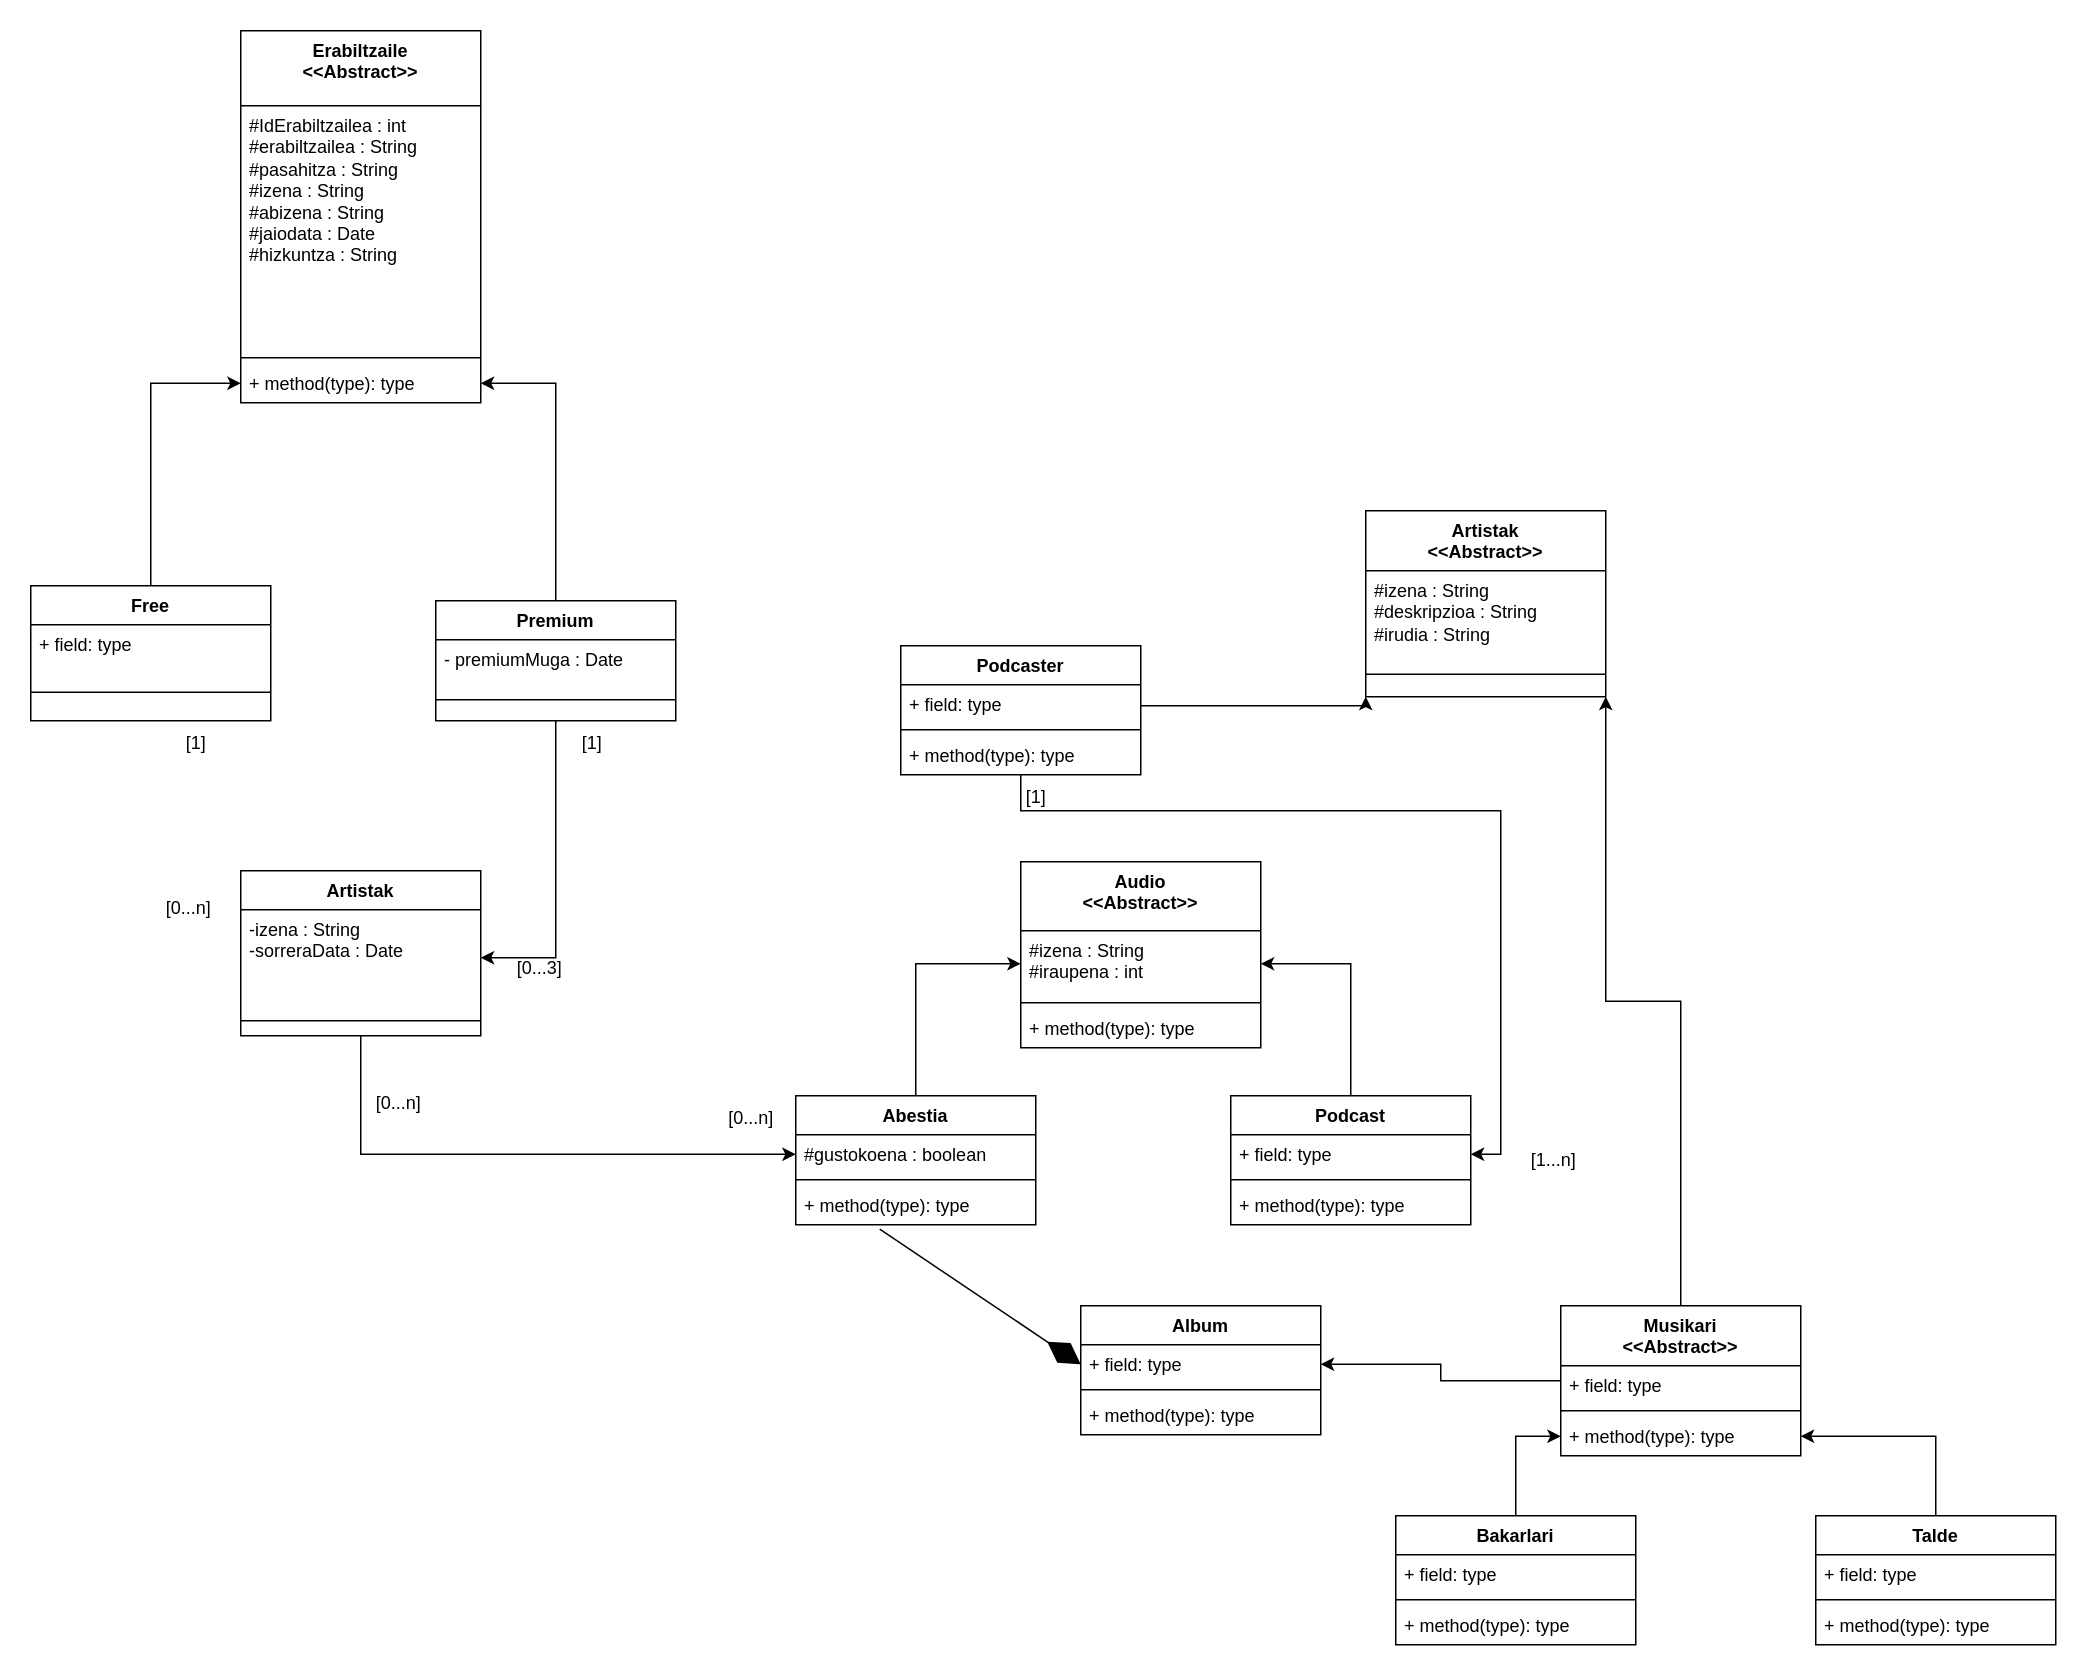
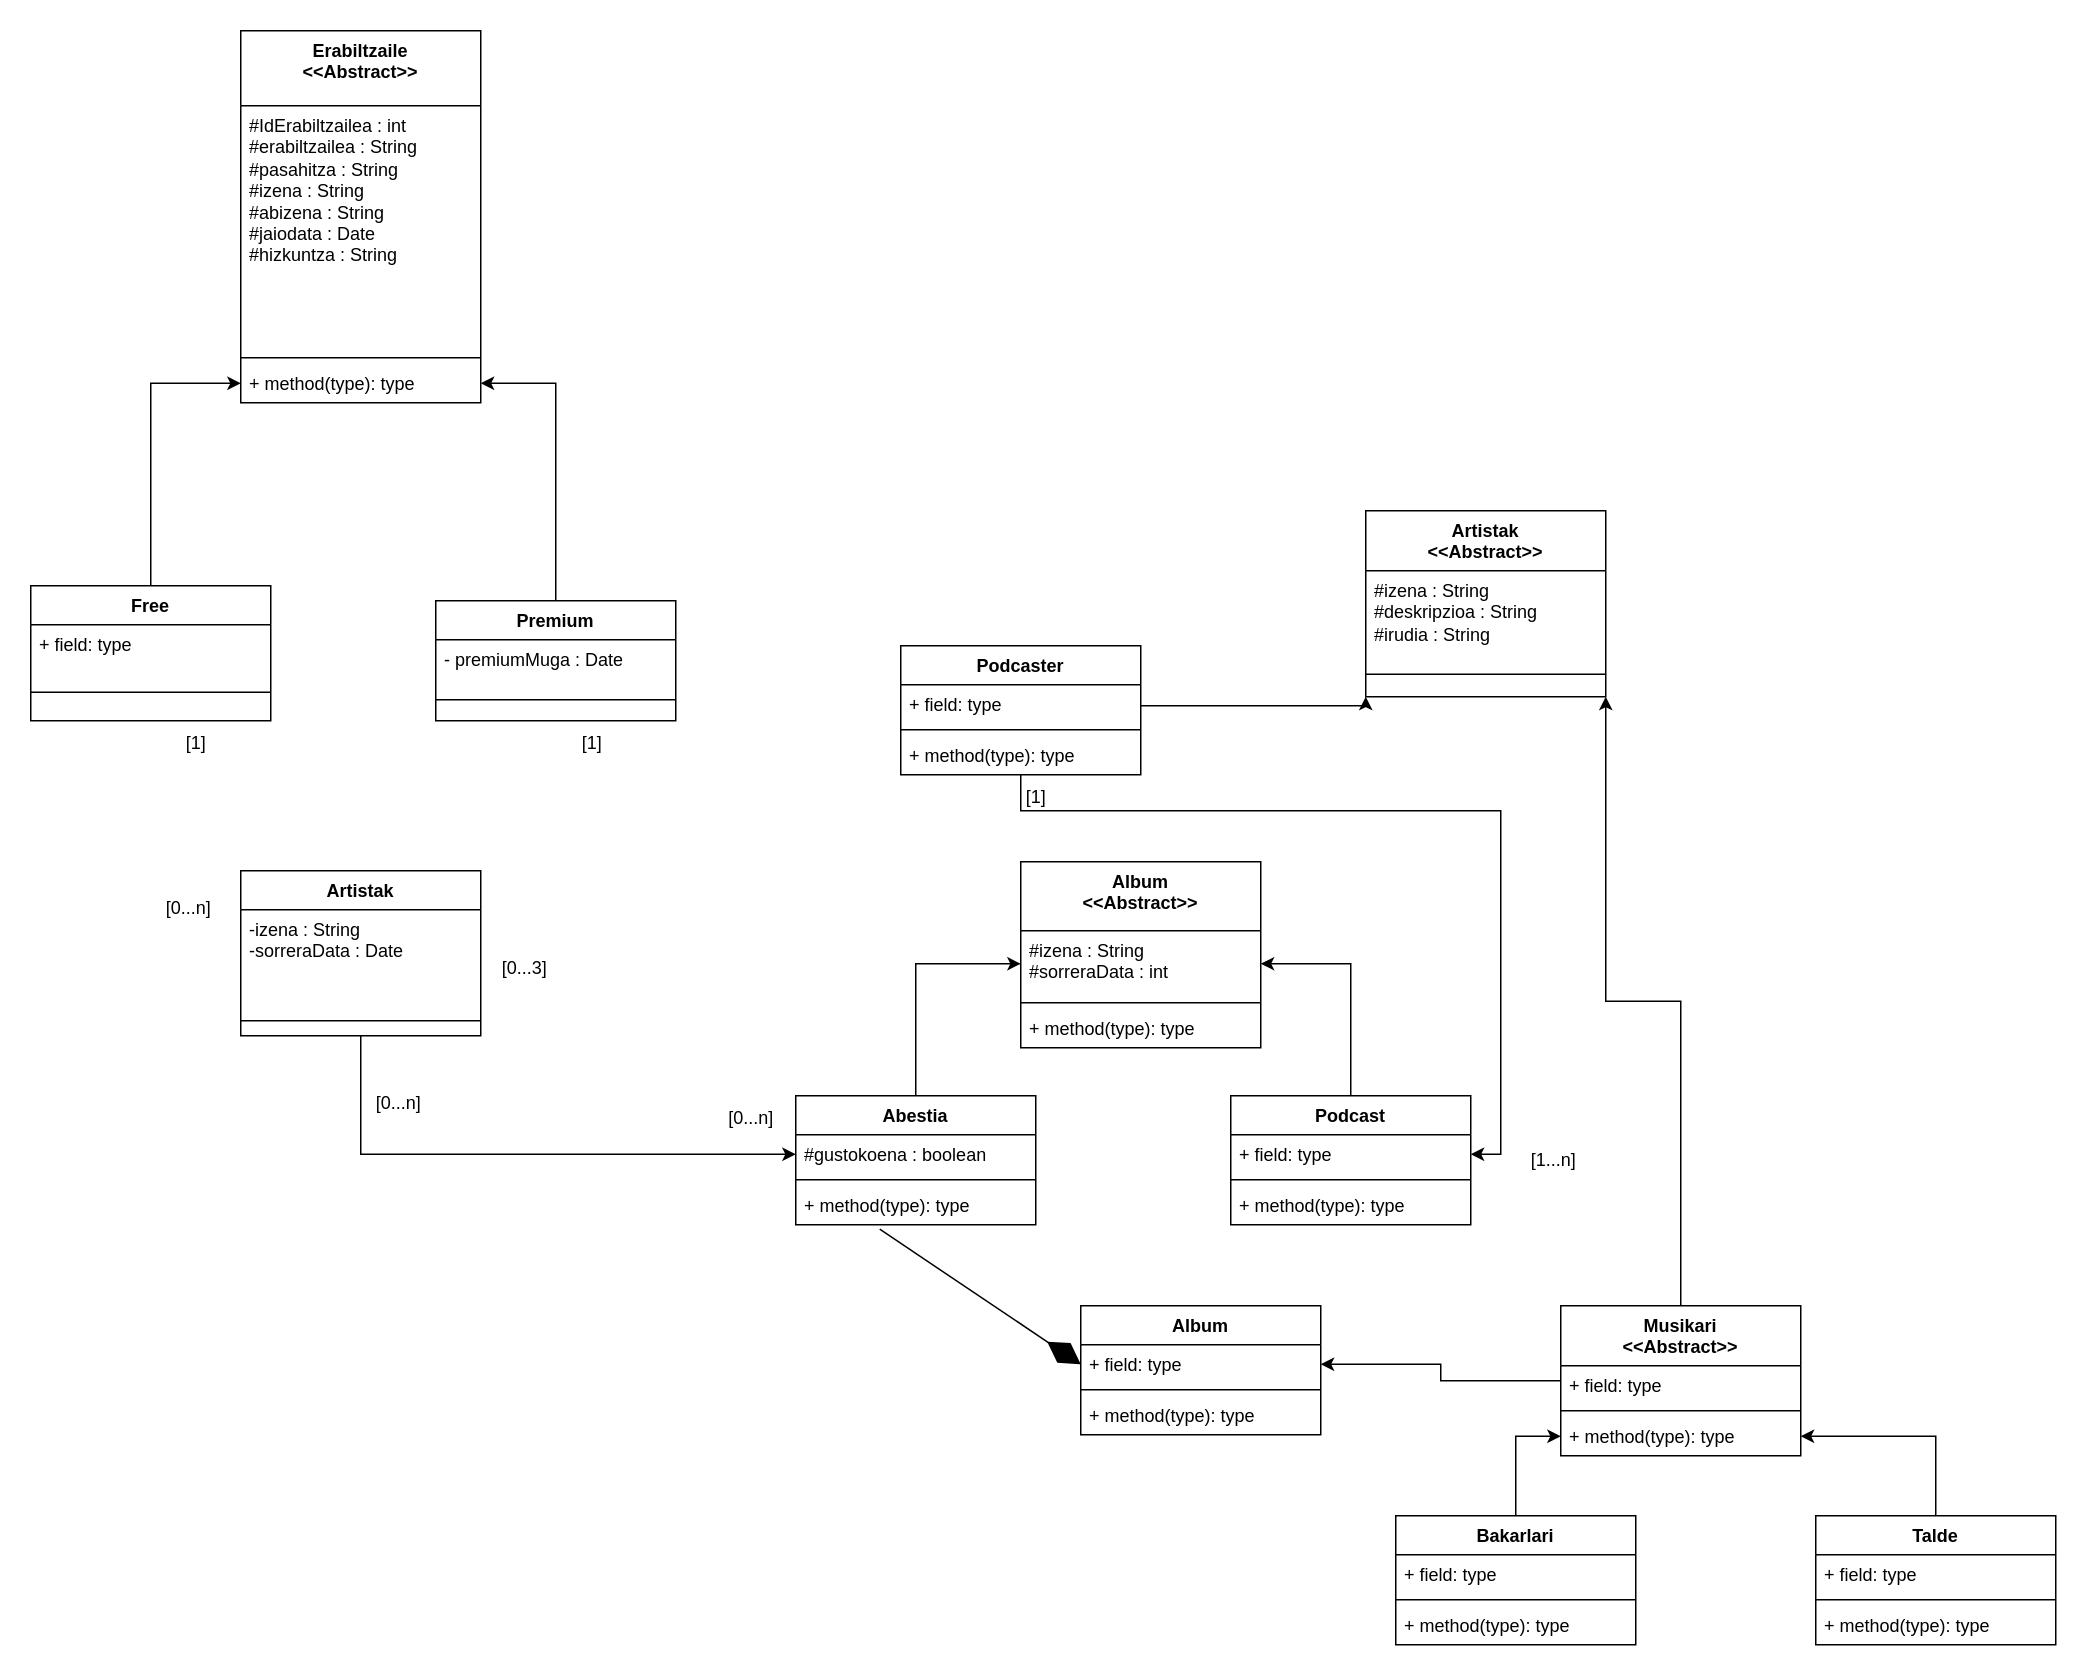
(556, 873) -> none
(1141, 894) -> (1141, 894)
(1094, 963) -> (1111, 963)
(539, 968) -> (524, 968)
